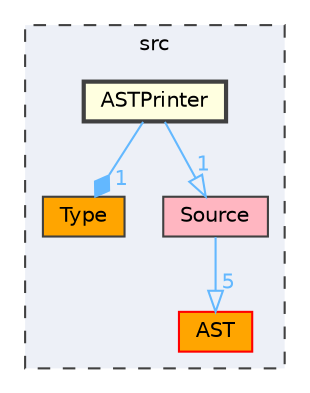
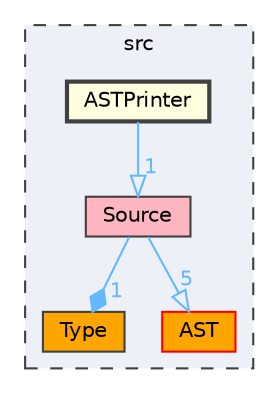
(126, 148) -> (116, 263)
